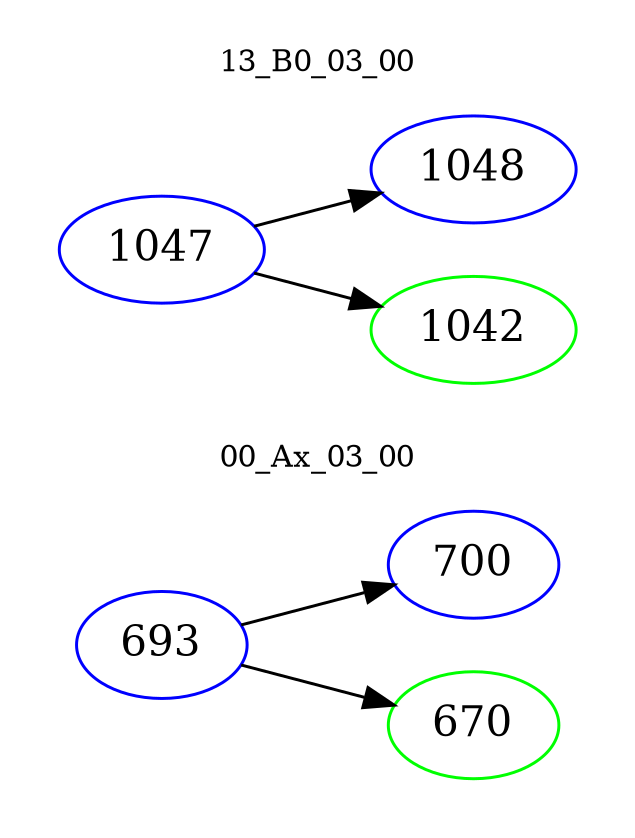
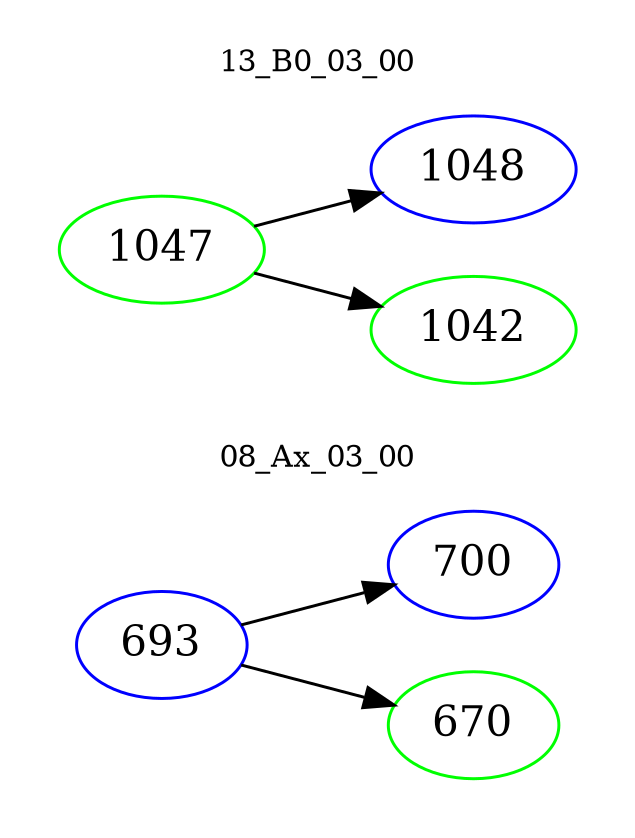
(162, 250) -> (162, 250)
(318, 459) -> (318, 459)
